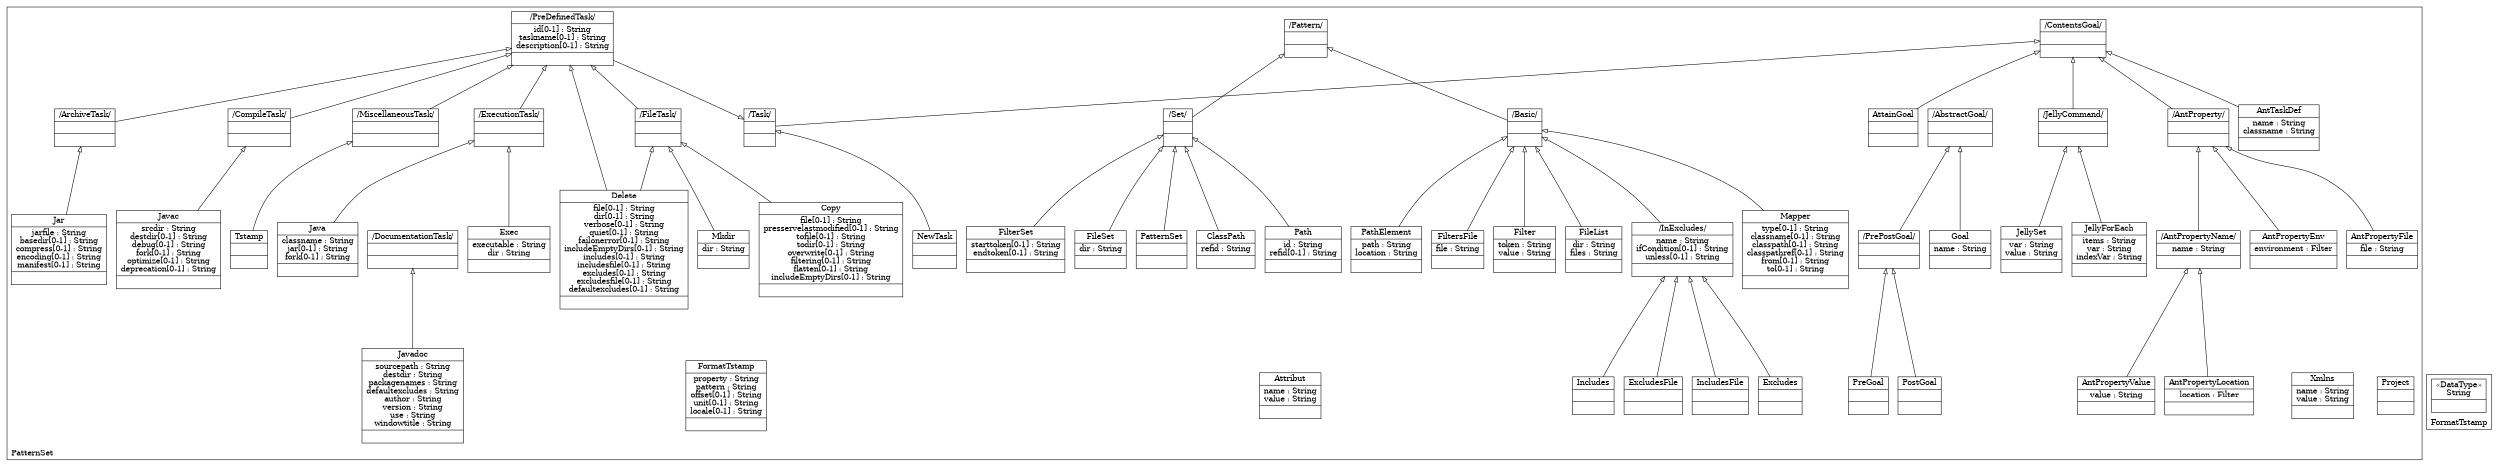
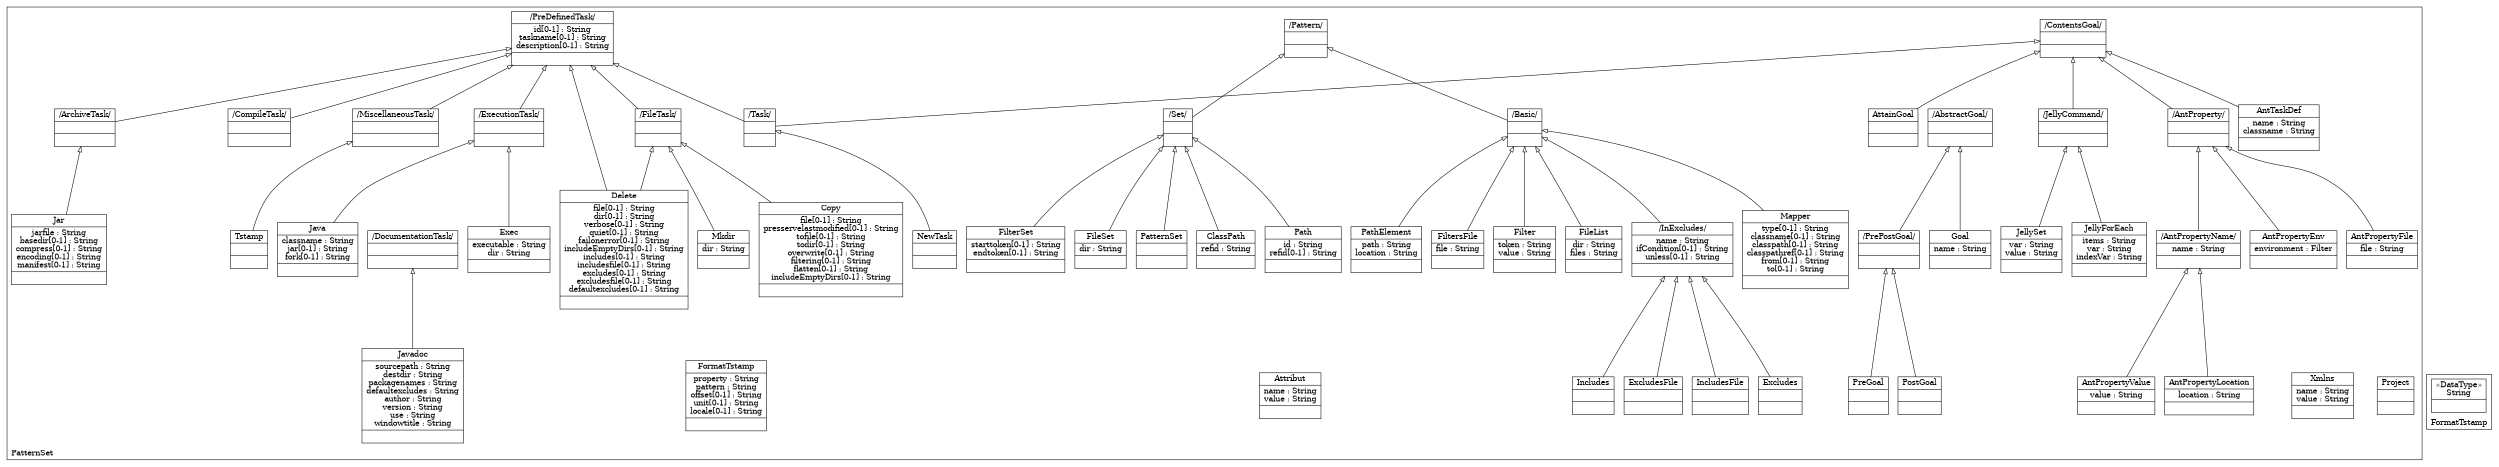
(676, 88) -> (681, 94)
(169, 250) -> none
(2209, 395) -> (2209, 395)
